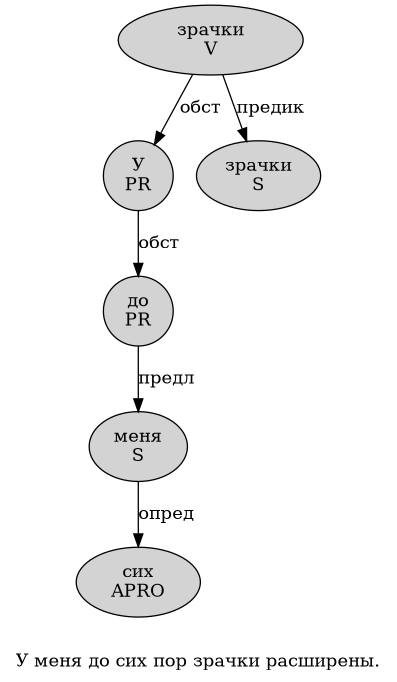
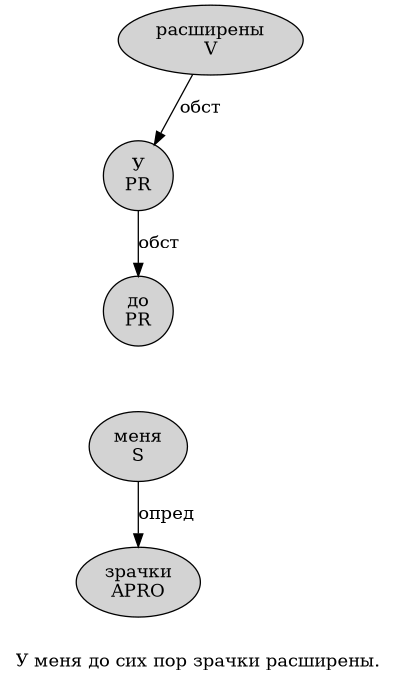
(211, 40) -> (211, 40)
(259, 176) -> none
(138, 372) -> none
(138, 582) -> (138, 582)
